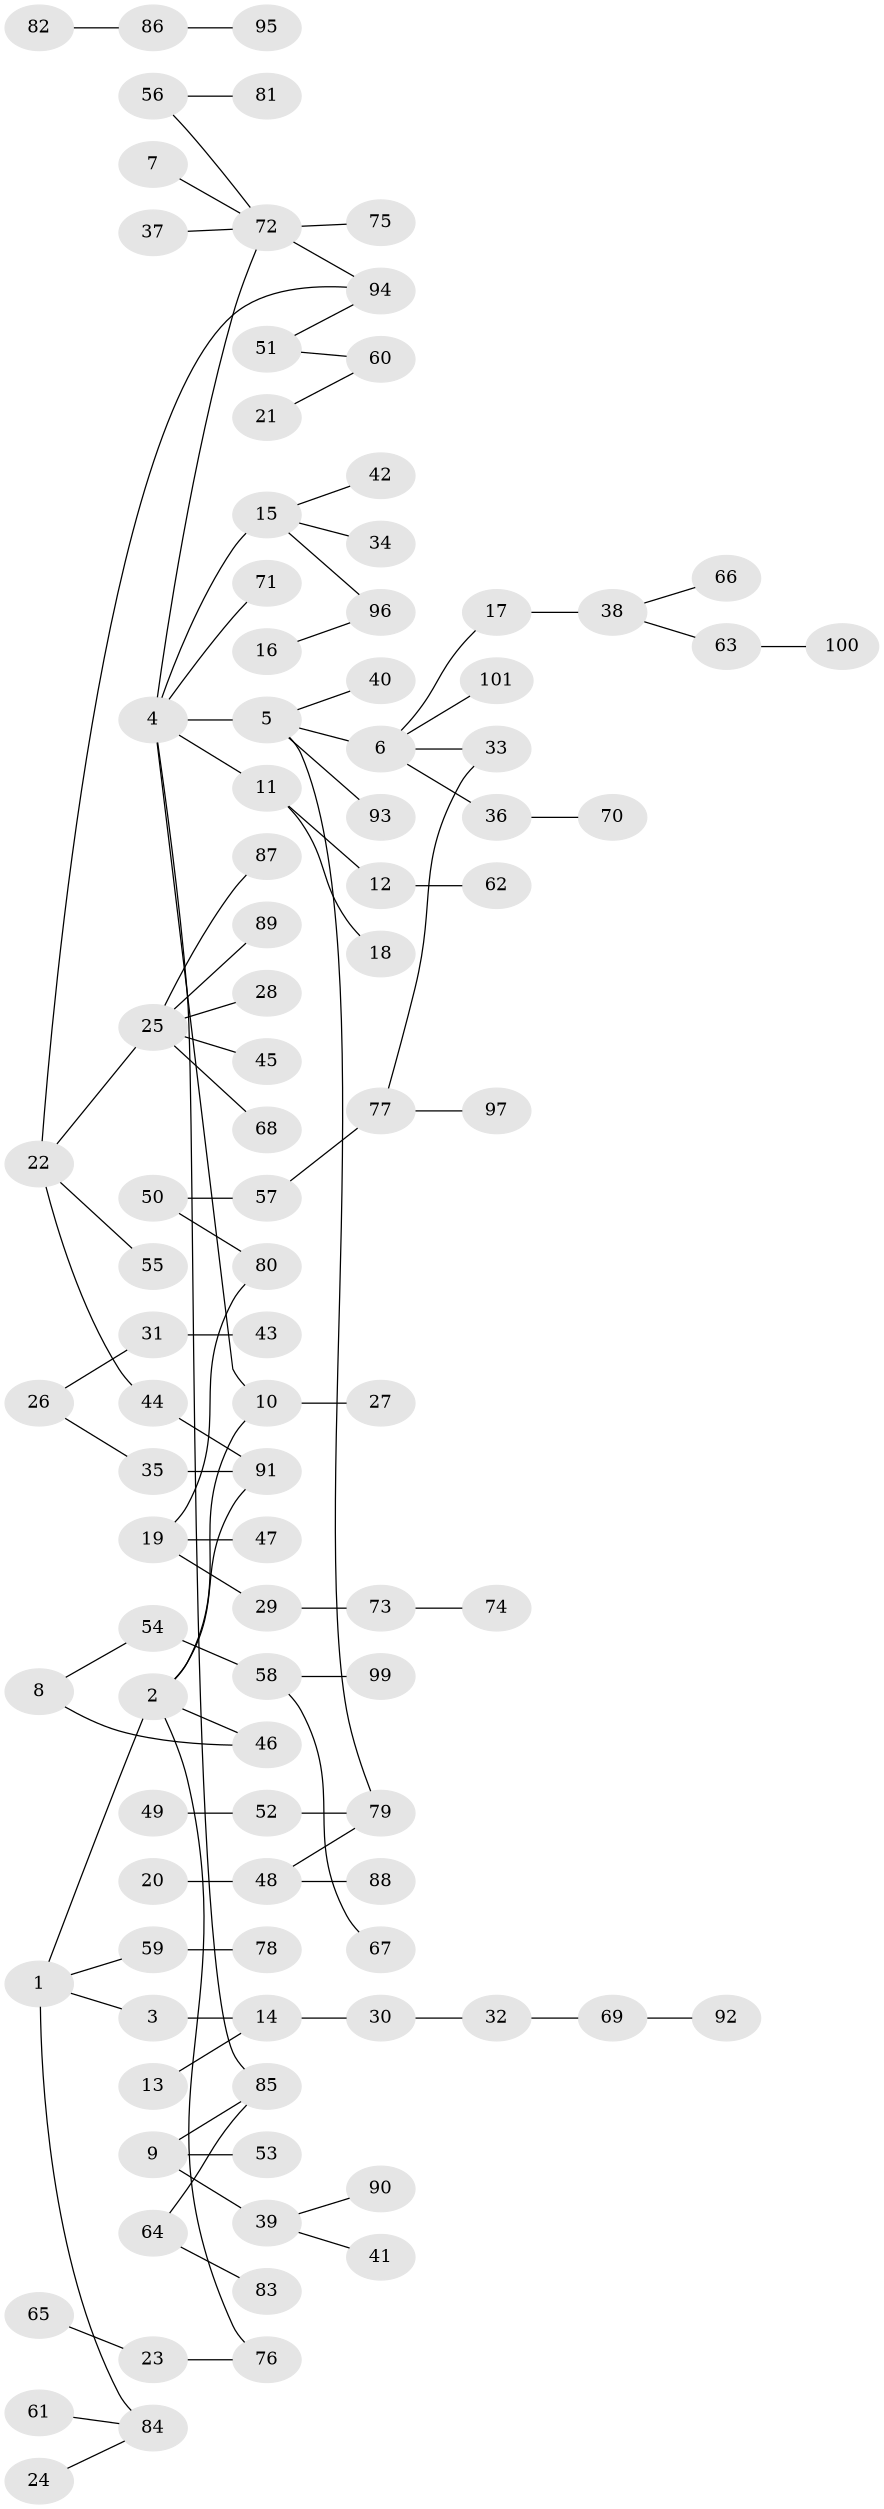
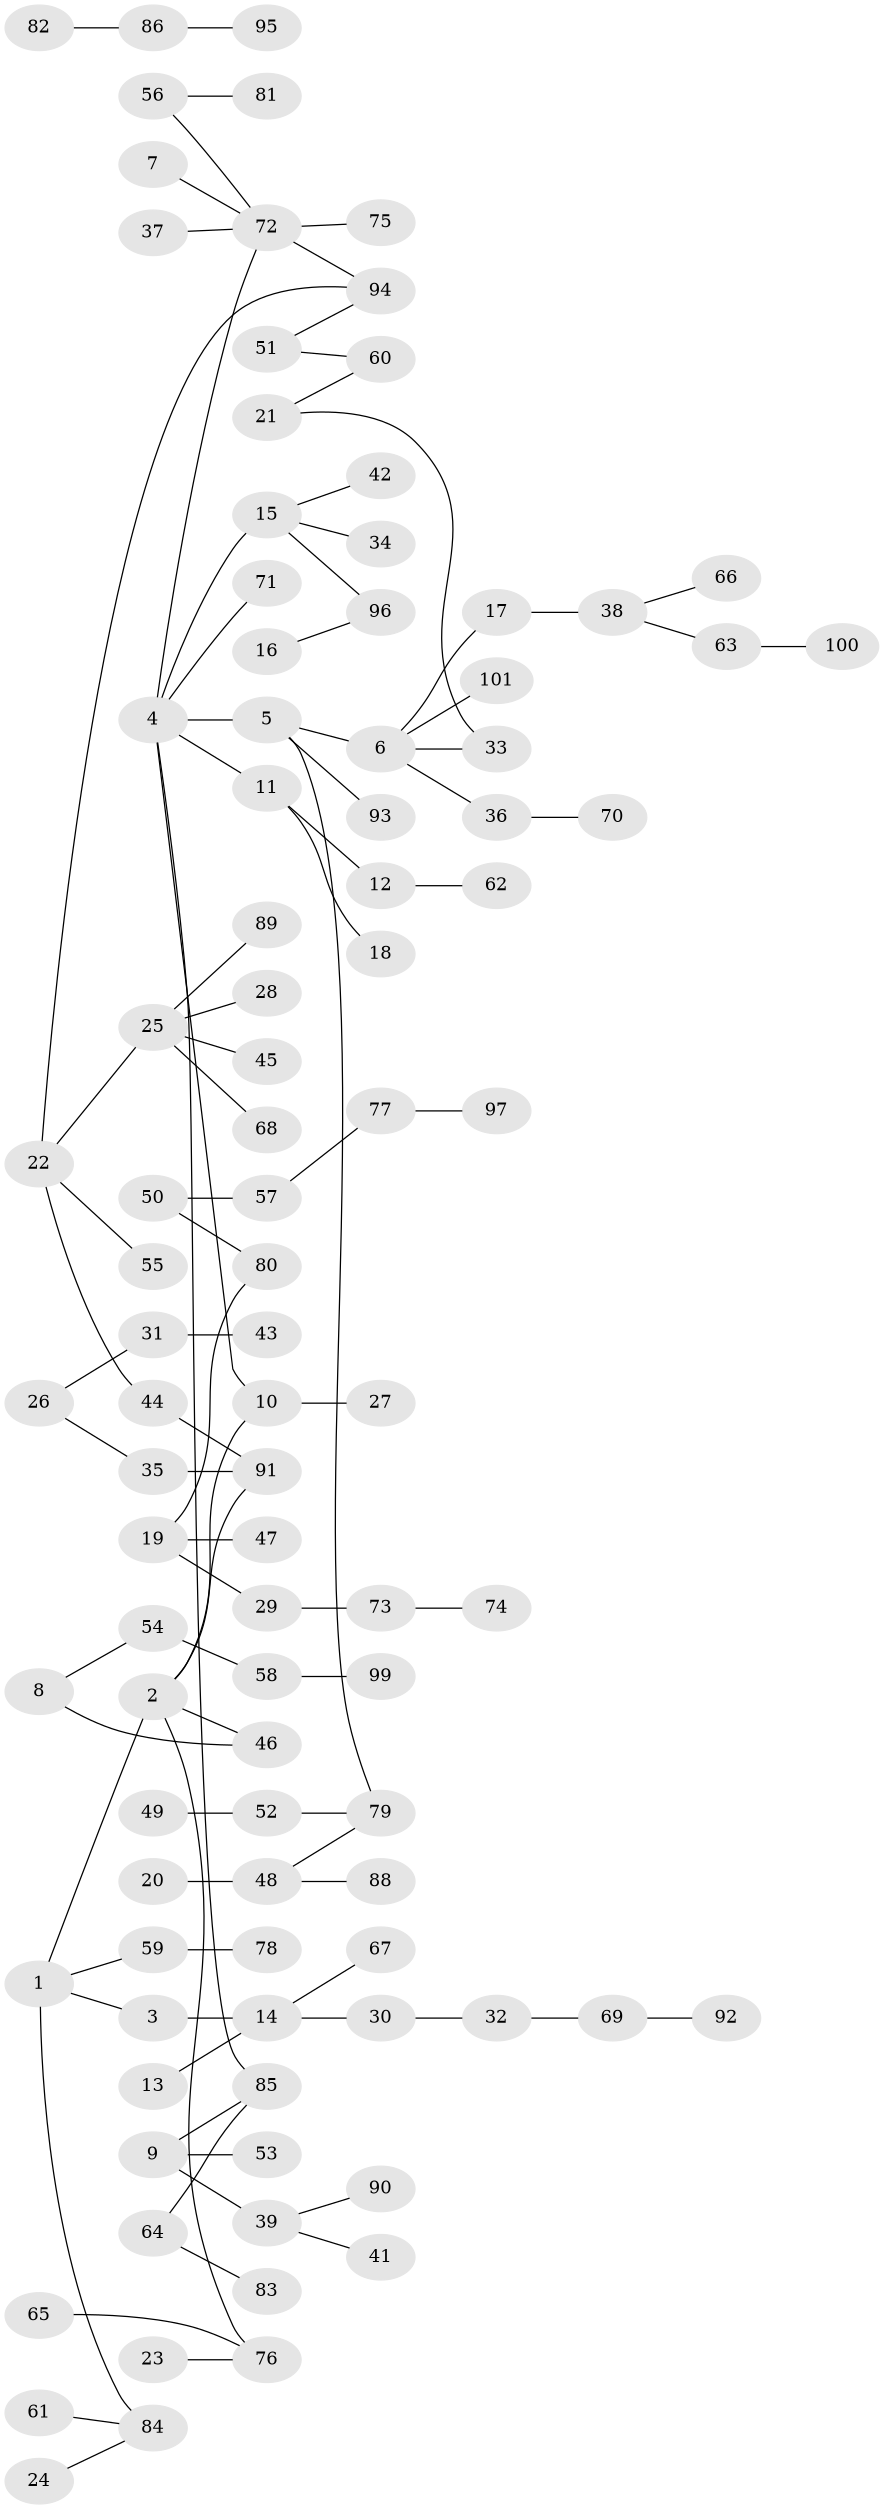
(381, 681) -> none
(267, 857) -> none
(426, 924) -> (452, 525)
(324, 1800) -> (324, 1984)
(104, 2341) -> (159, 2320)
